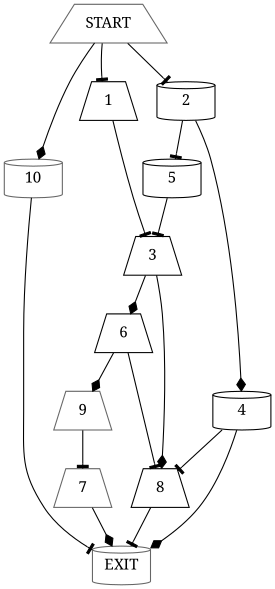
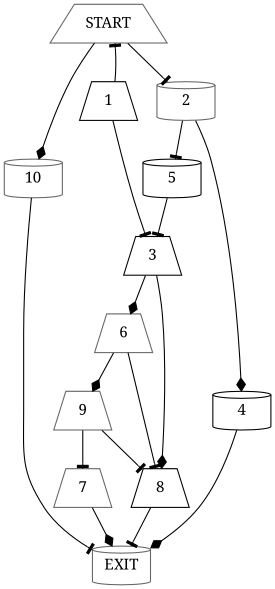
(101, 60) -> (116, 65)
(186, 101) -> (186, 101)
(124, 333) -> (124, 333)
(202, 448) -> (120, 448)
